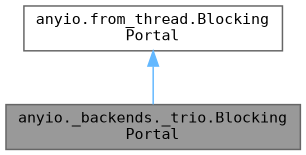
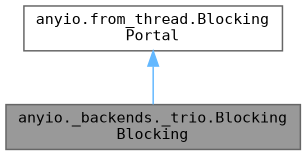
(153, 127) -> (153, 127)
